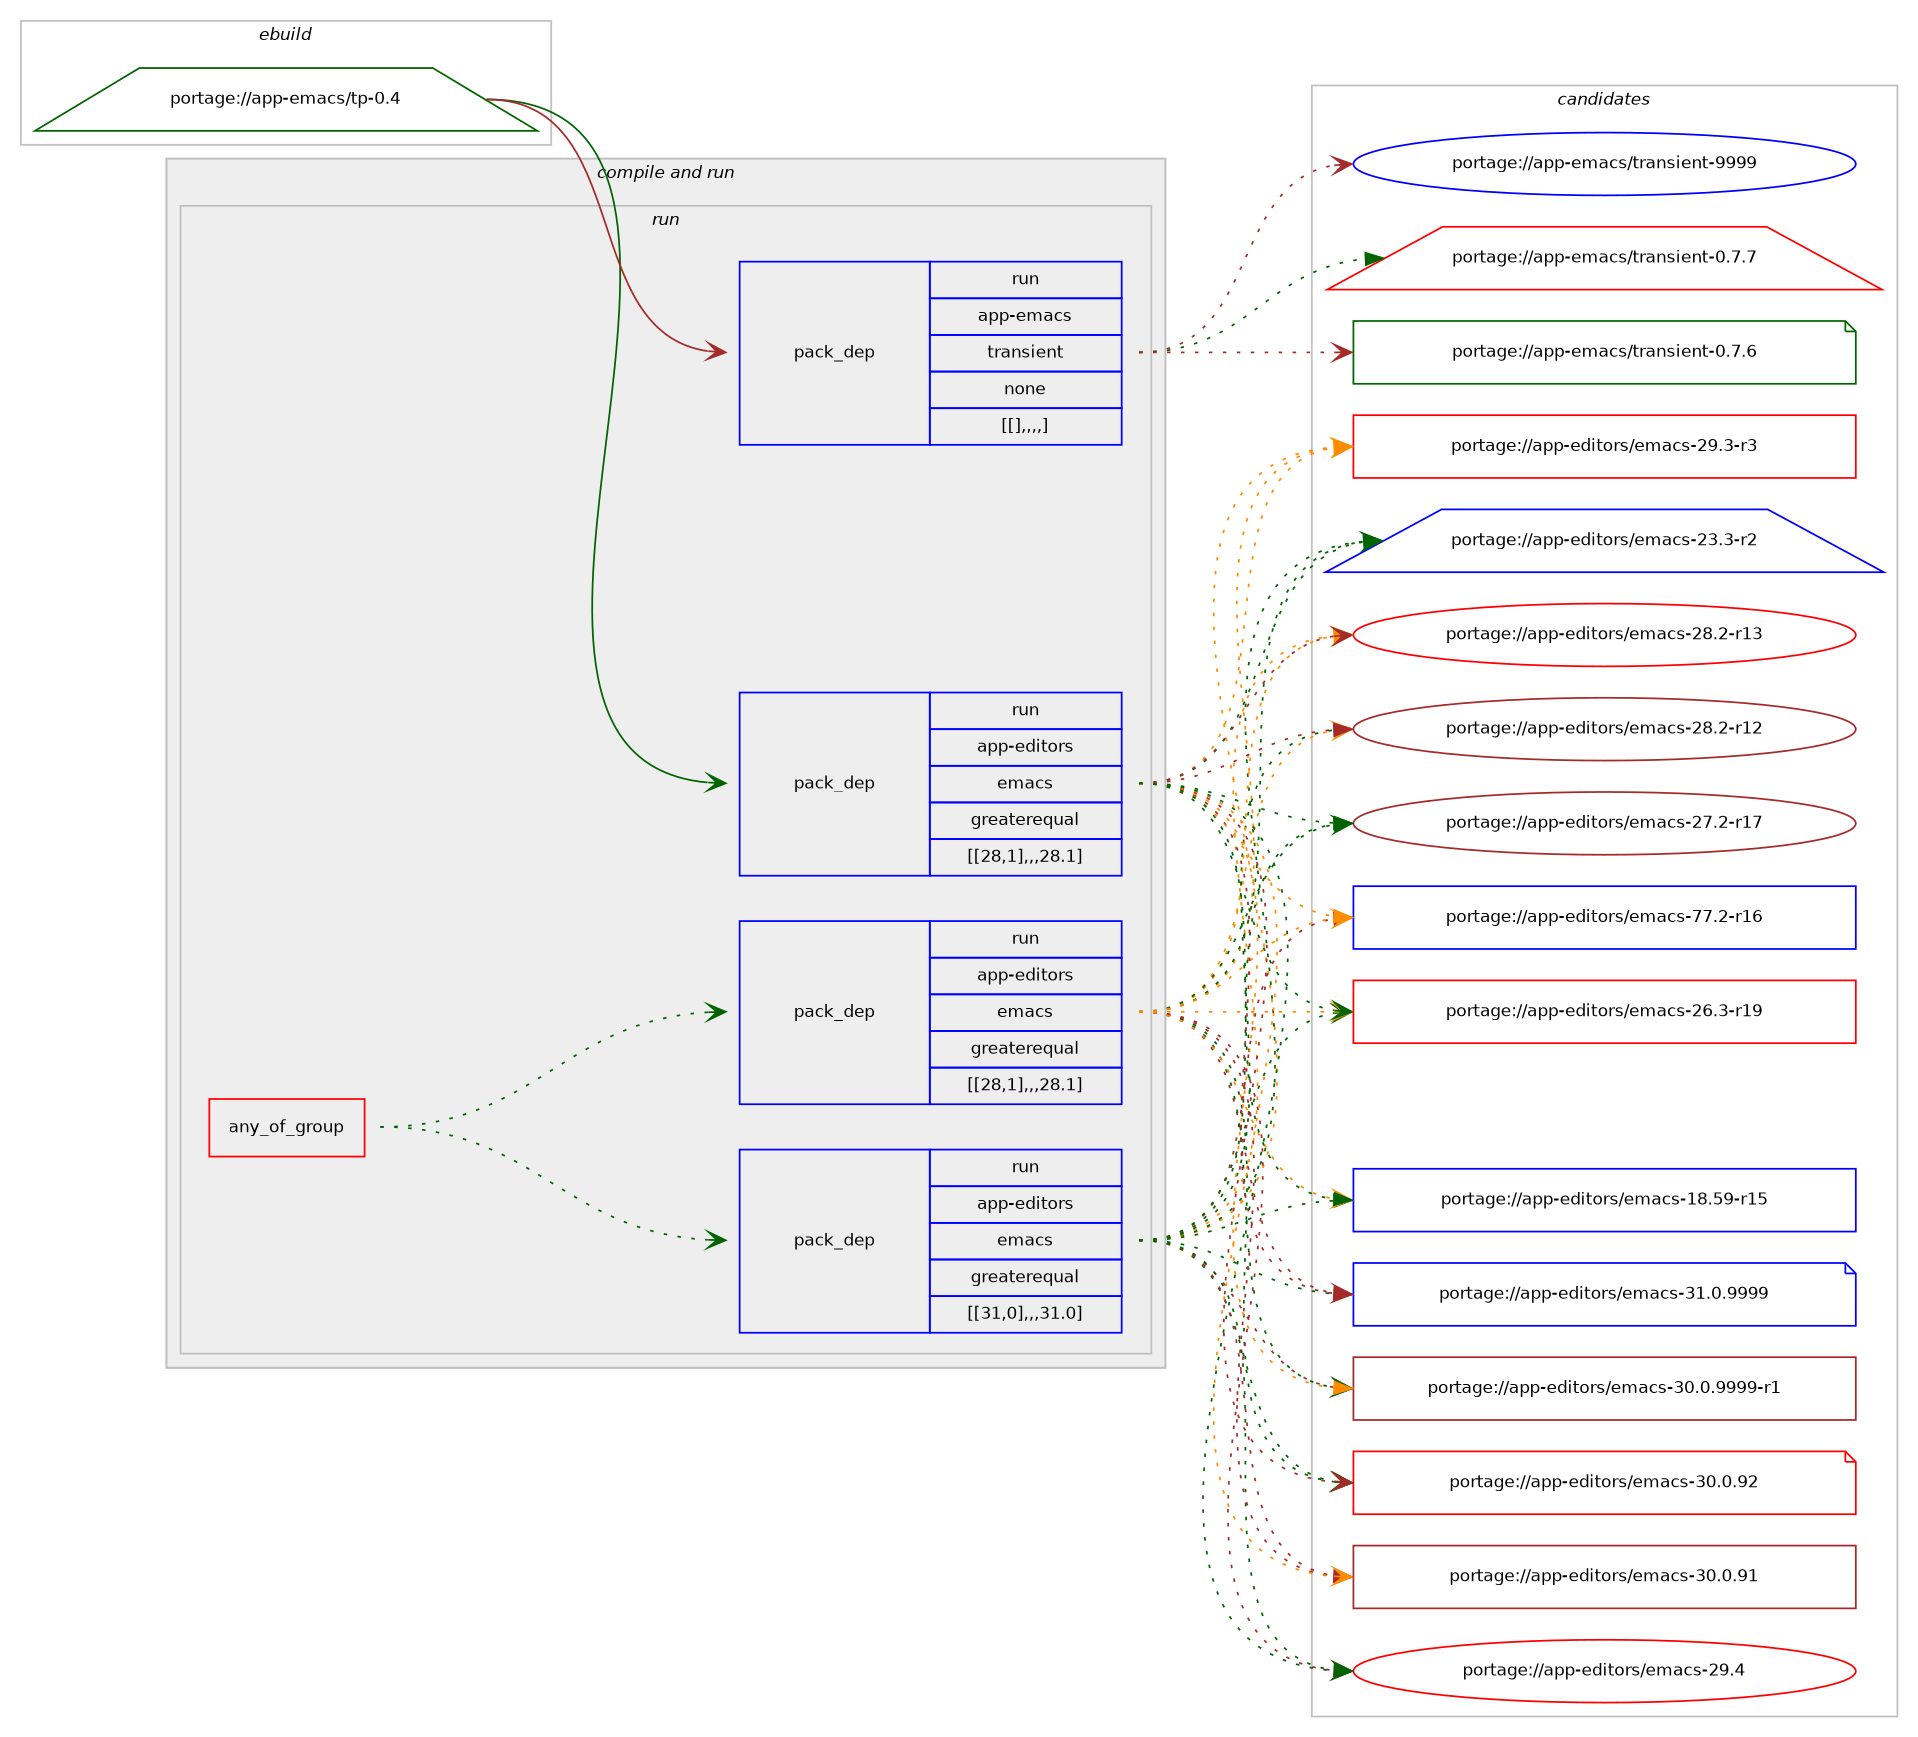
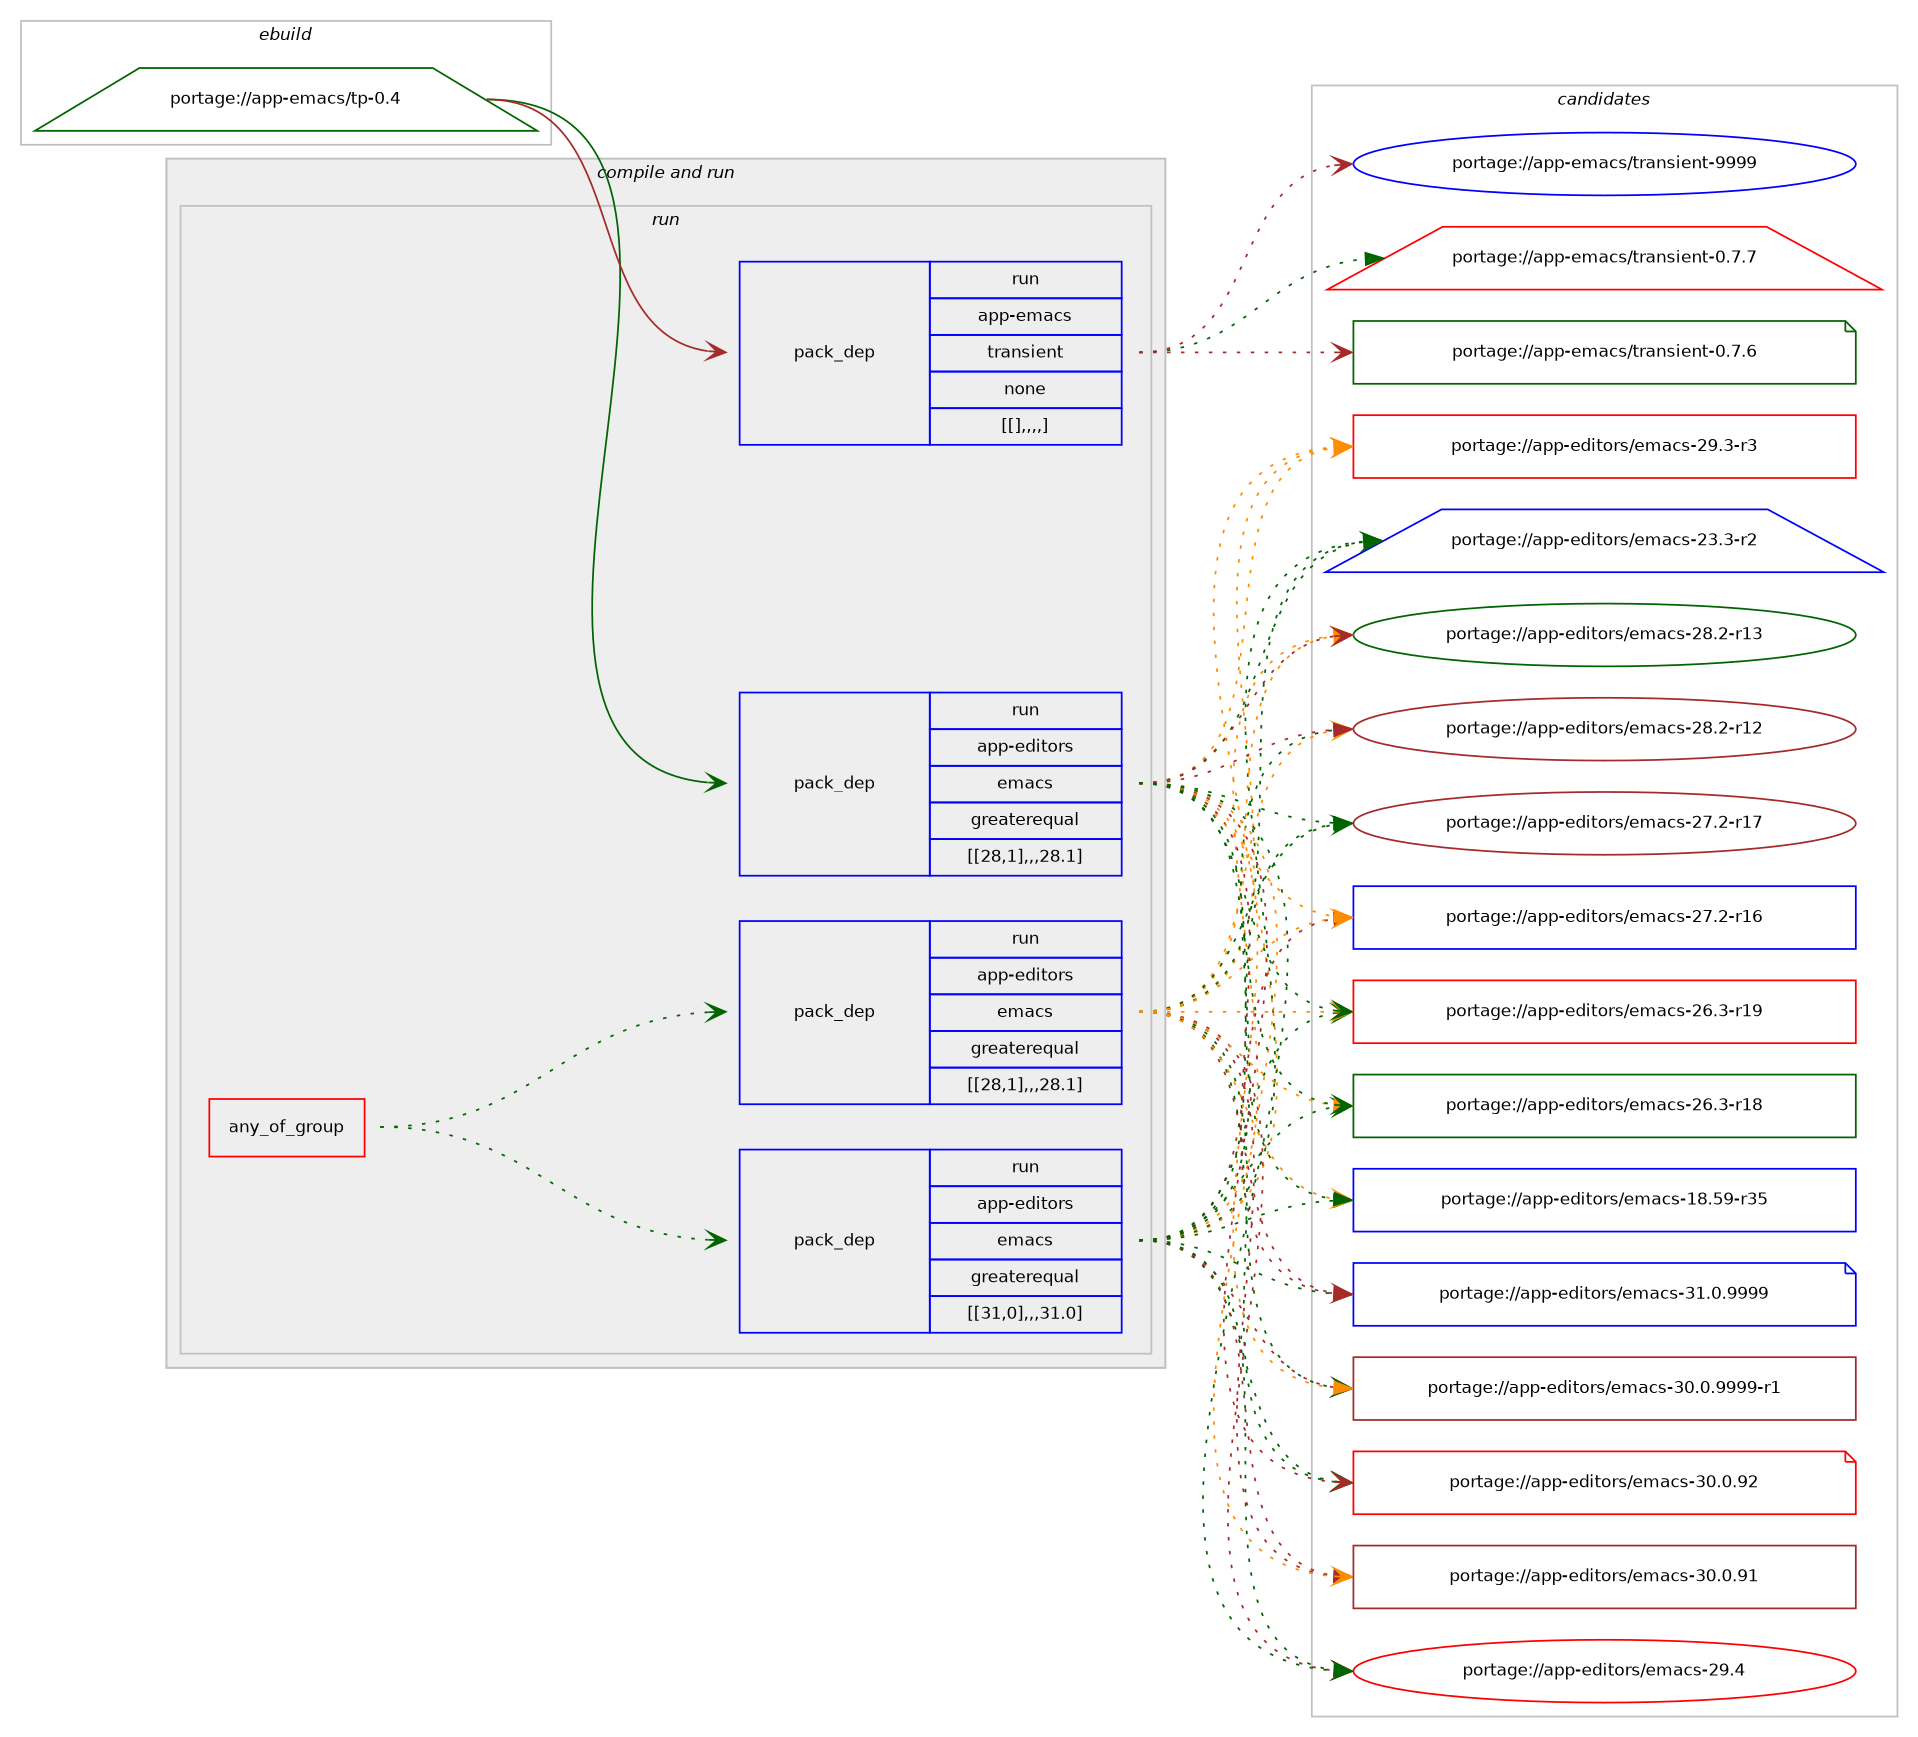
(1605, 635) -> (1605, 635)
(1605, 918) -> (1605, 918)
none -> (1605, 1106)
(1605, 1200) -> (1605, 1200)
